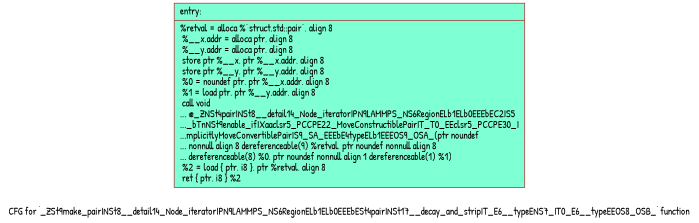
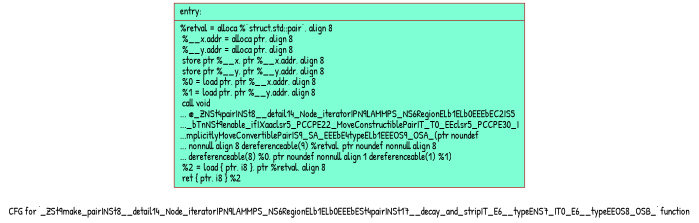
(255, 82) -> (248, 82)
